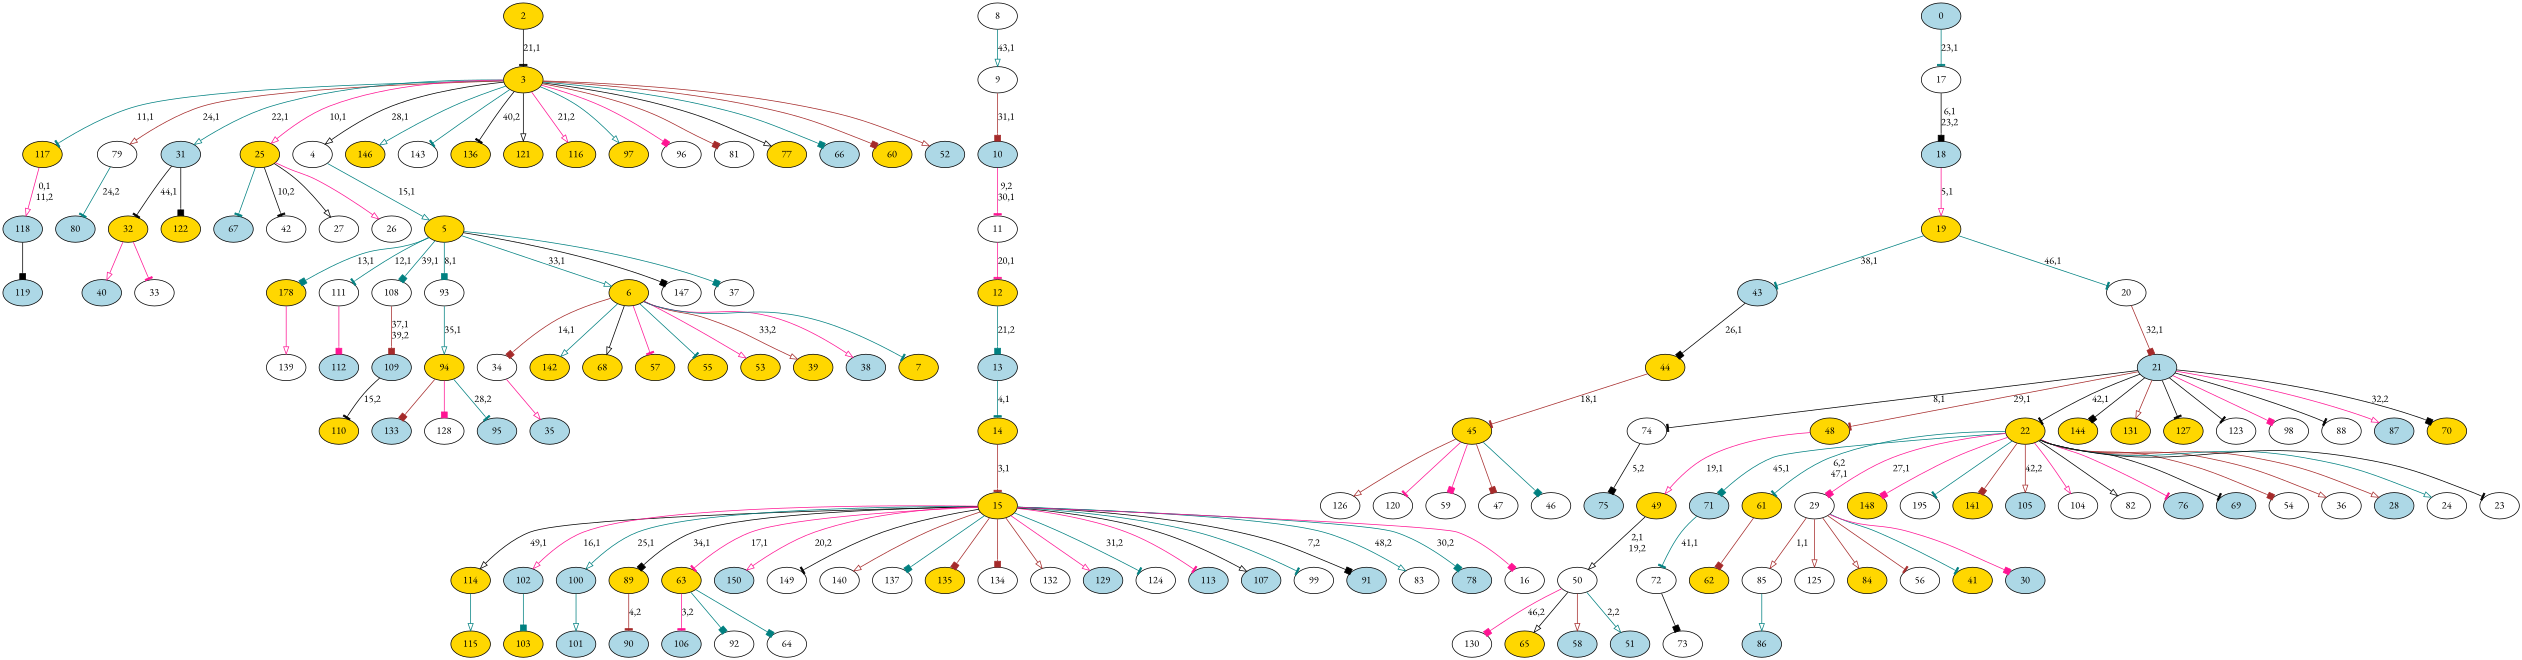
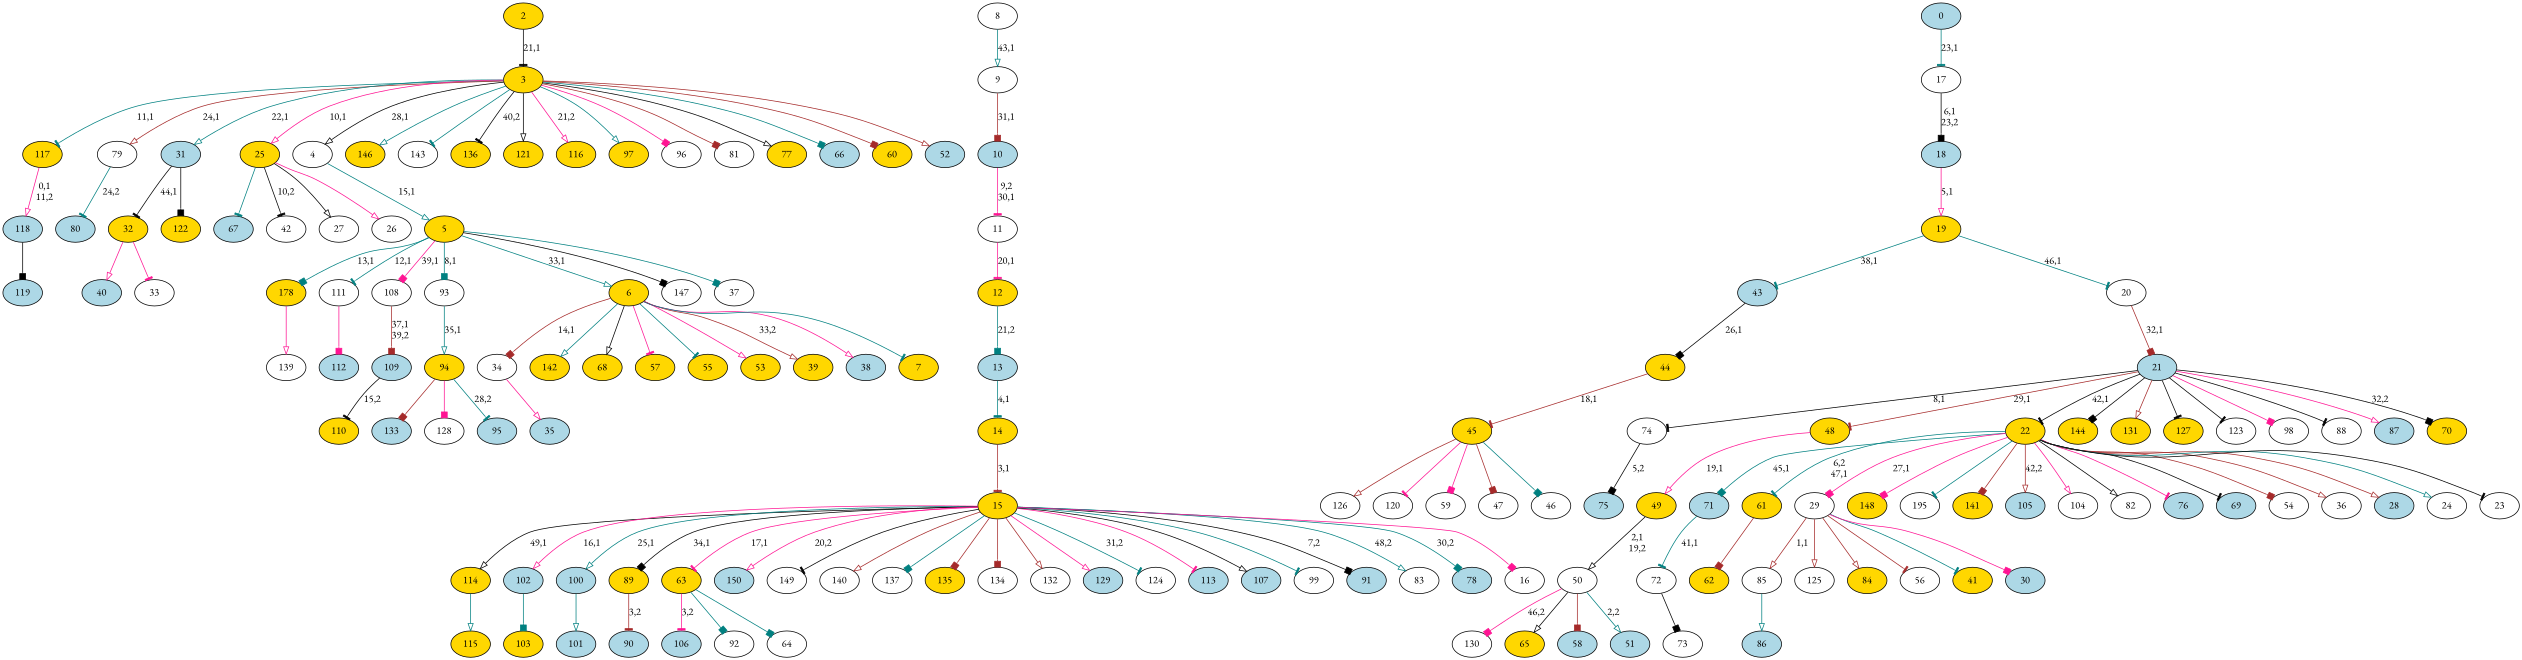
(420, 258) -> (420, 258)
(1577, 609) -> (1577, 609)
(635, 612) -> (635, 612)
